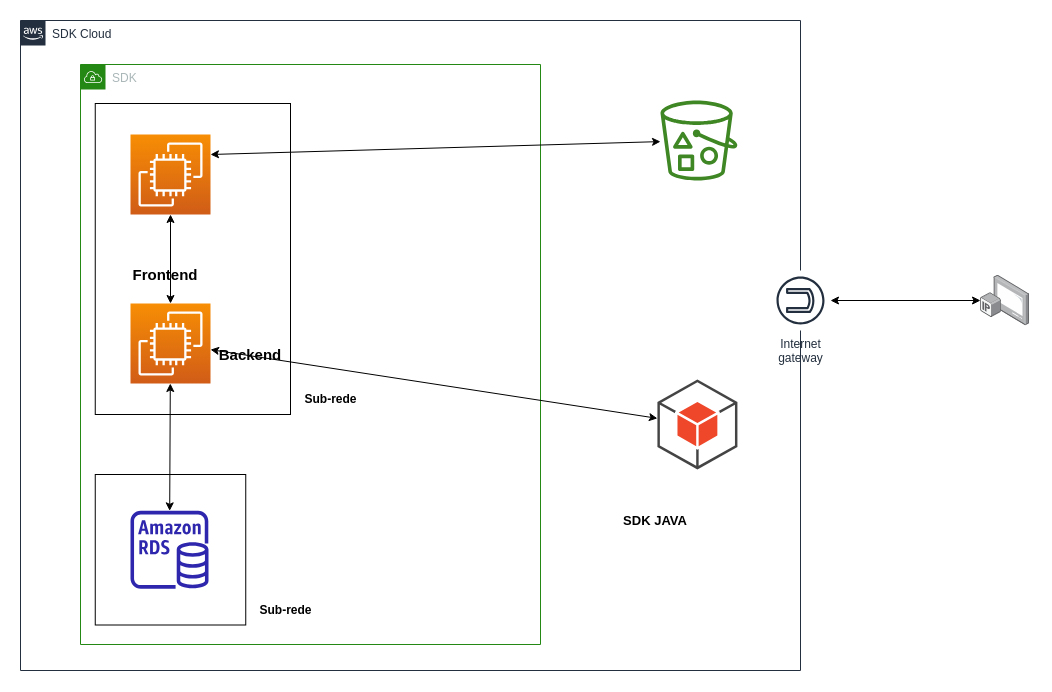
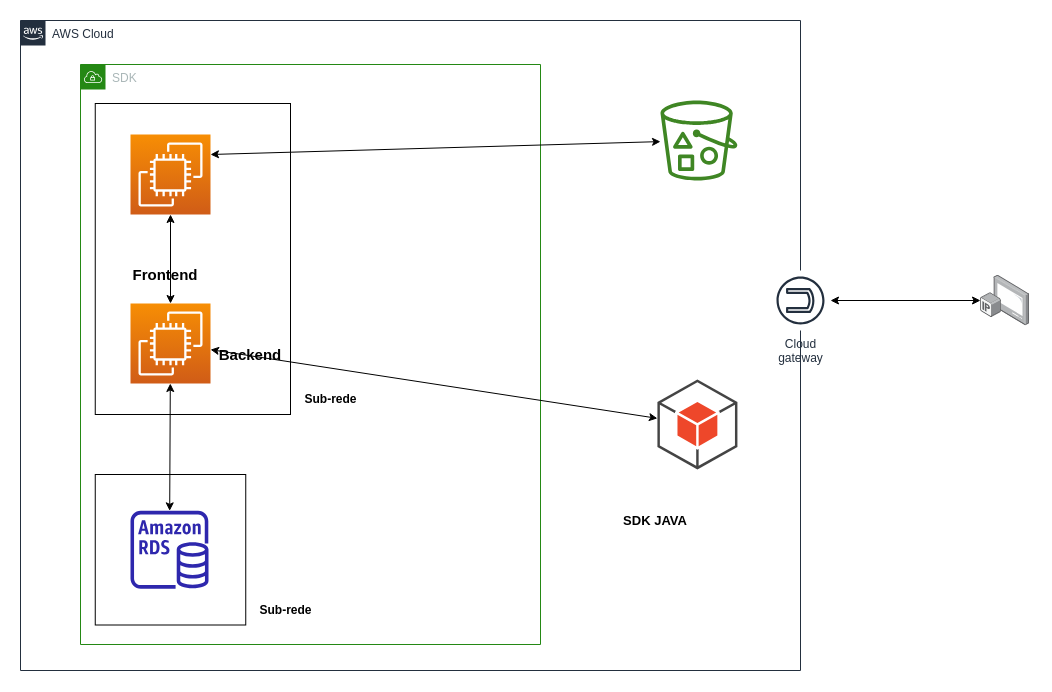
(80, 35) -> (80, 35)
(801, 352) -> (801, 352)
